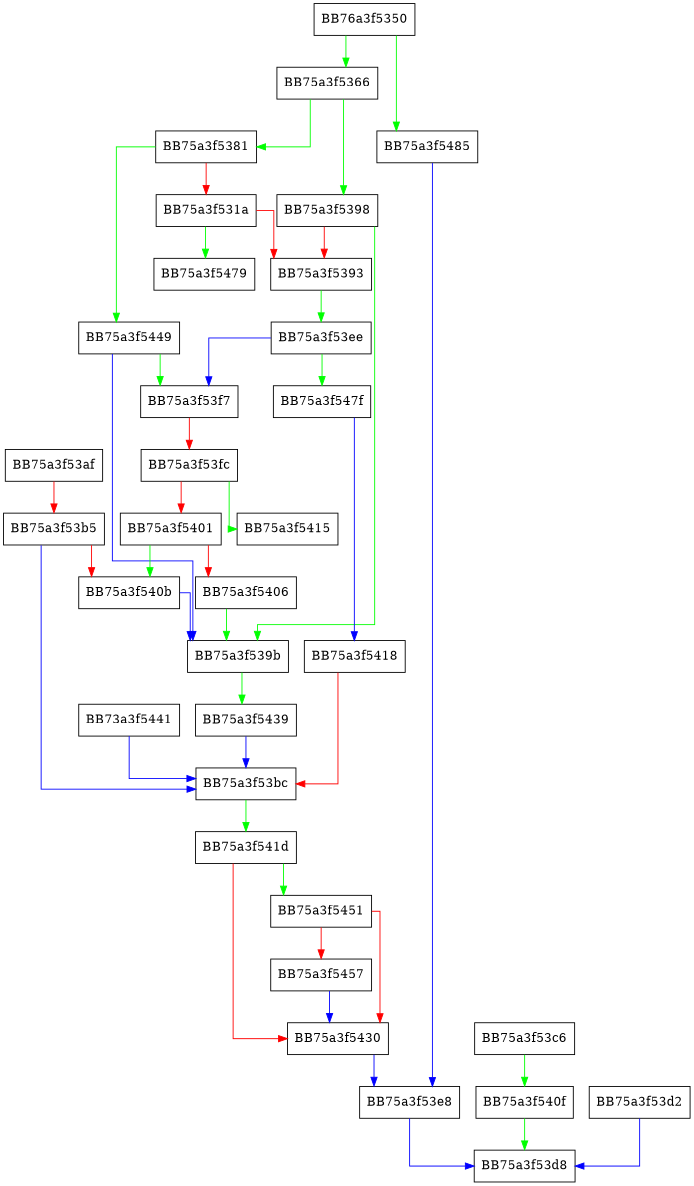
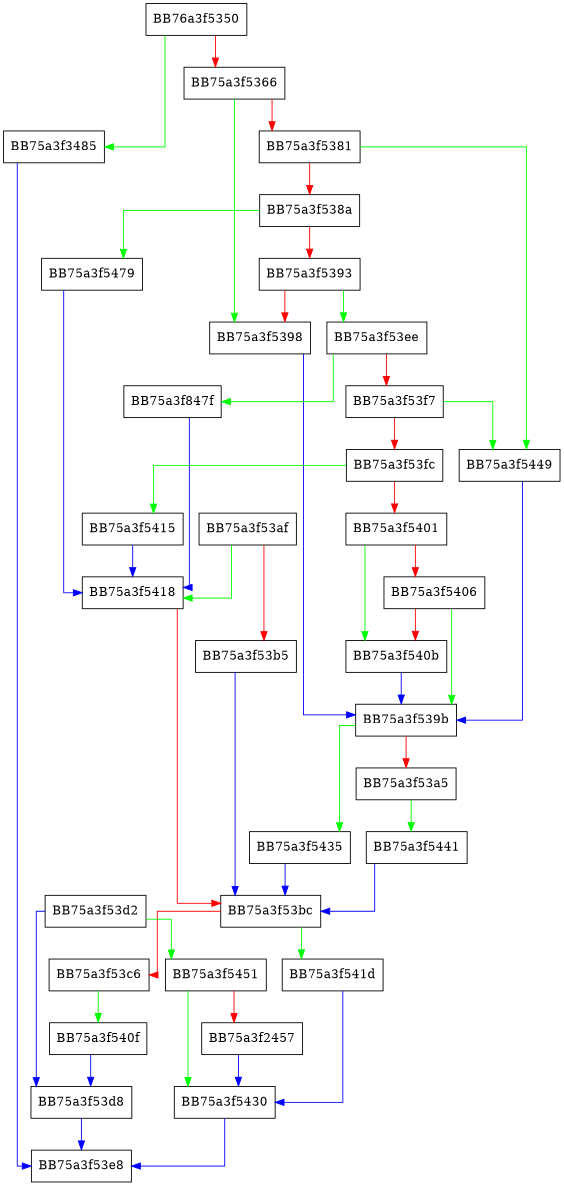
(346, 47) -> (215, 47)
(310, 145) -> (272, 111)
(427, 147) -> (54, 147)
(206, 211) -> (310, 211)
(324, 238) -> (285, 302)
(220, 338) -> (386, 365)
(160, 365) -> (487, 402)
(322, 402) -> (173, 402)
none -> (64, 446)
(375, 488) -> (303, 556)
(92, 556) -> (415, 620)
none -> (133, 556)
none -> (232, 591)
(129, 720) -> (417, 848)
(246, 720) -> (300, 848)
none -> (406, 784)
(284, 875) -> (171, 922)
none -> (157, 912)
(380, 958) -> (188, 1034)
(233, 974) -> (343, 1076)
(321, 975) -> (252, 1039)
(525, 1130) -> (91, 1066)
(414, 1166) -> (81, 1130)
